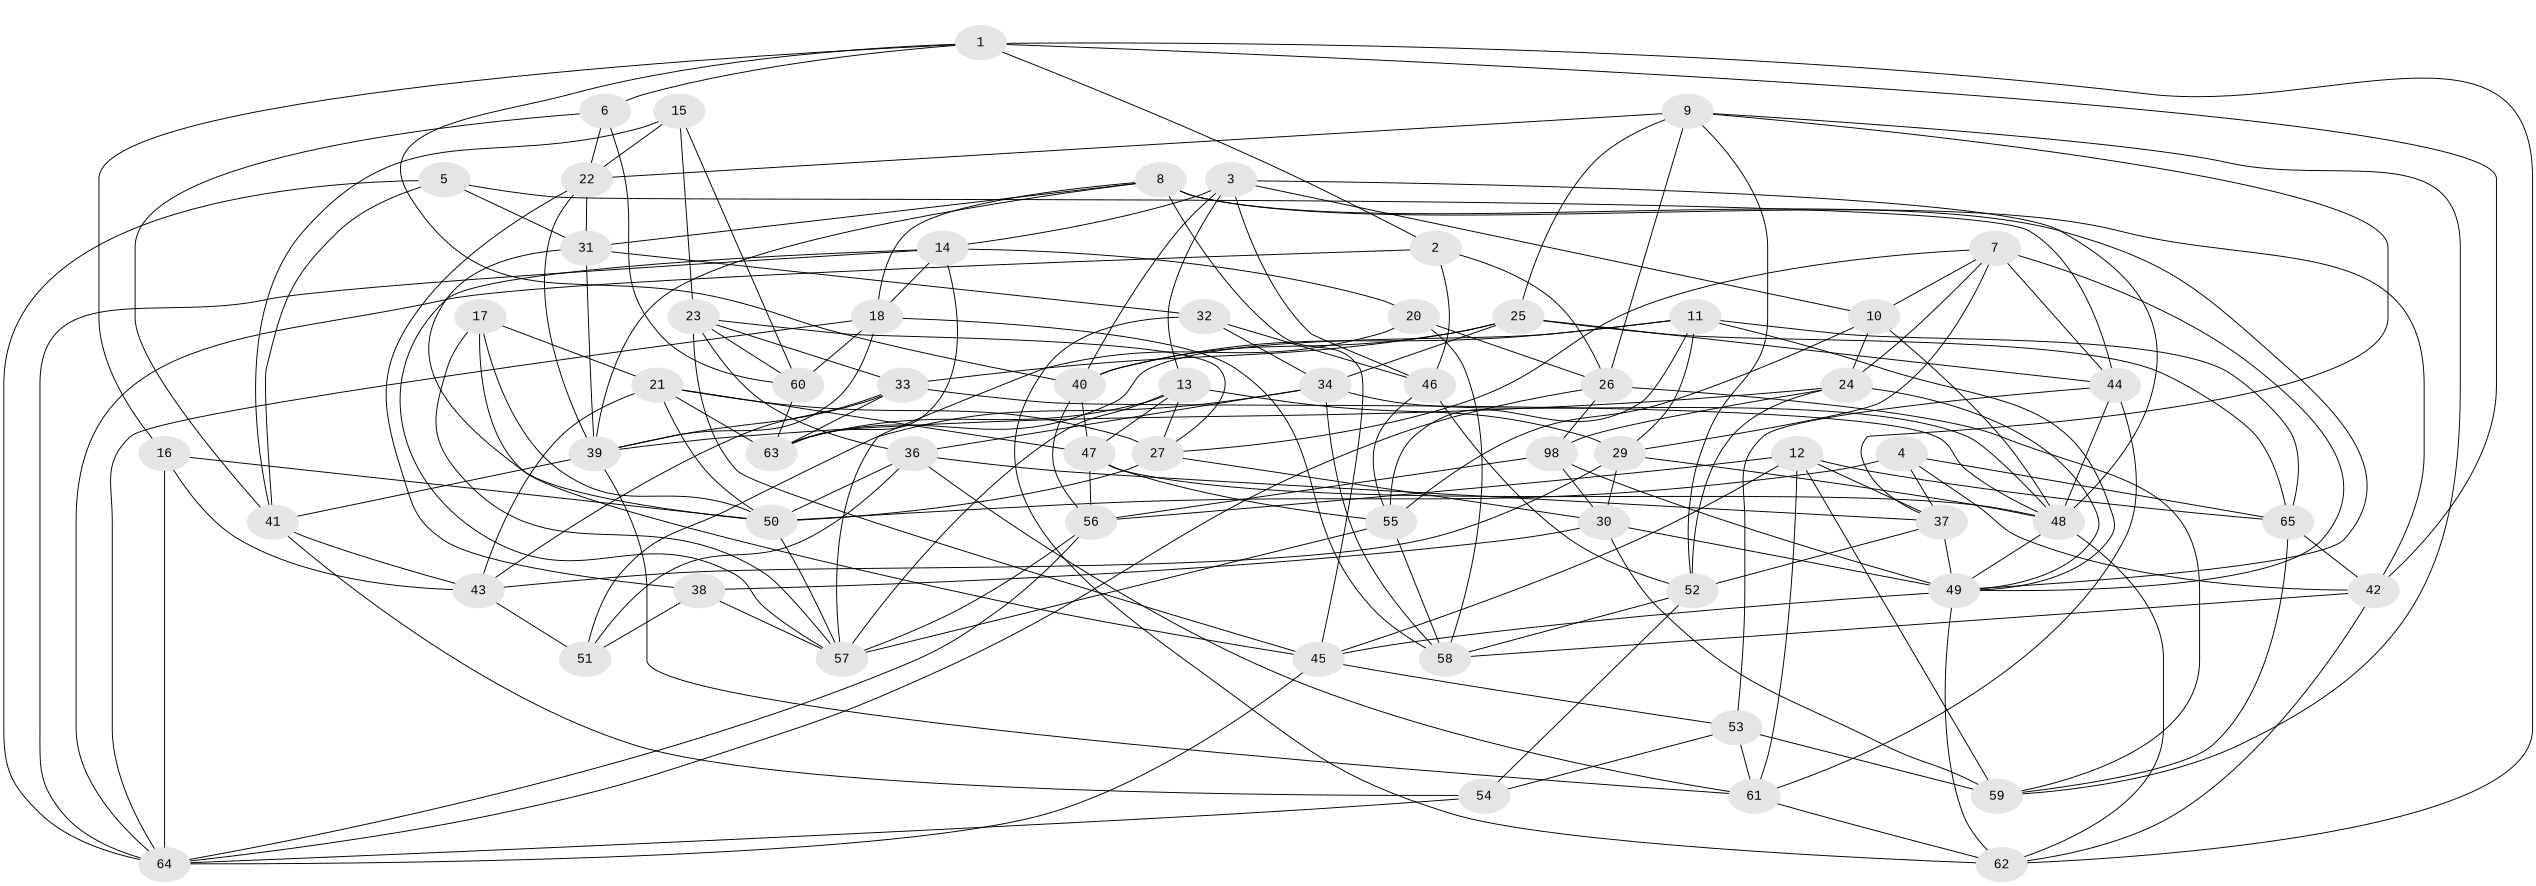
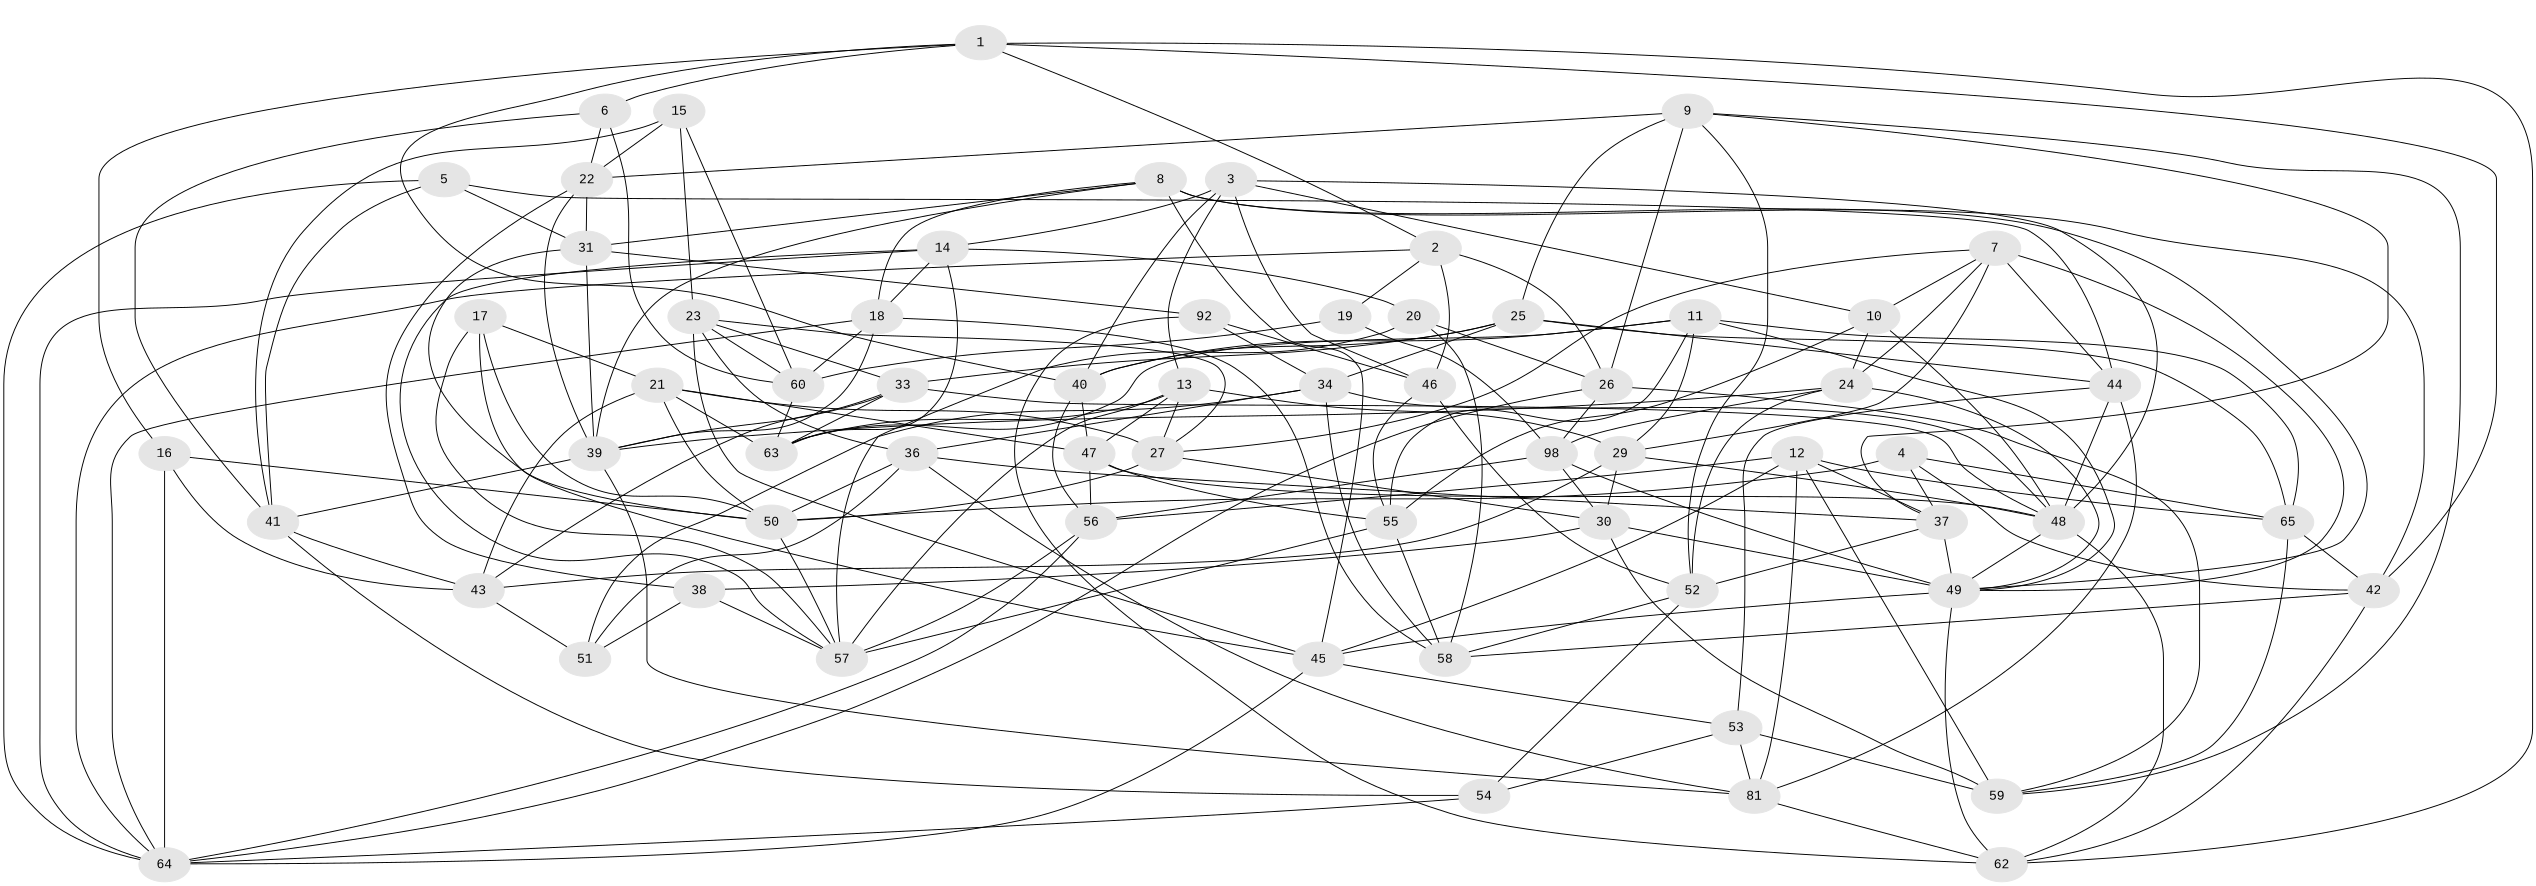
(1204, 317) -> (1204, 317)
none -> (1345, 317)
(1754, 796) -> (1754, 796)
